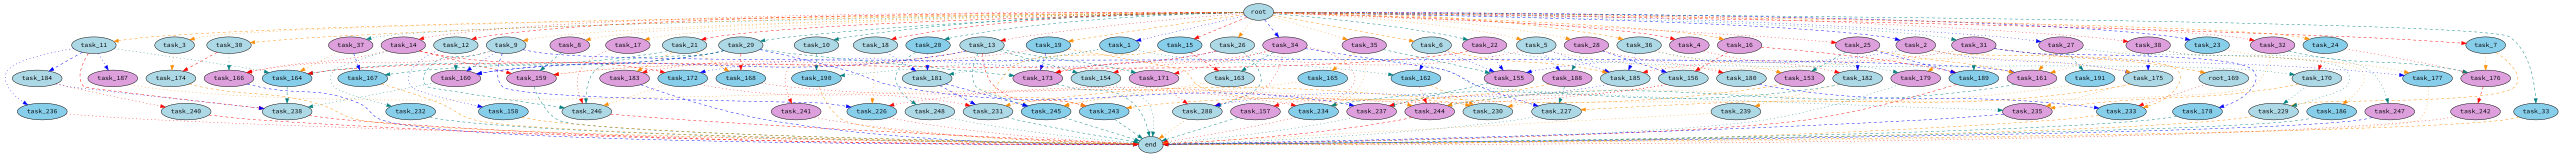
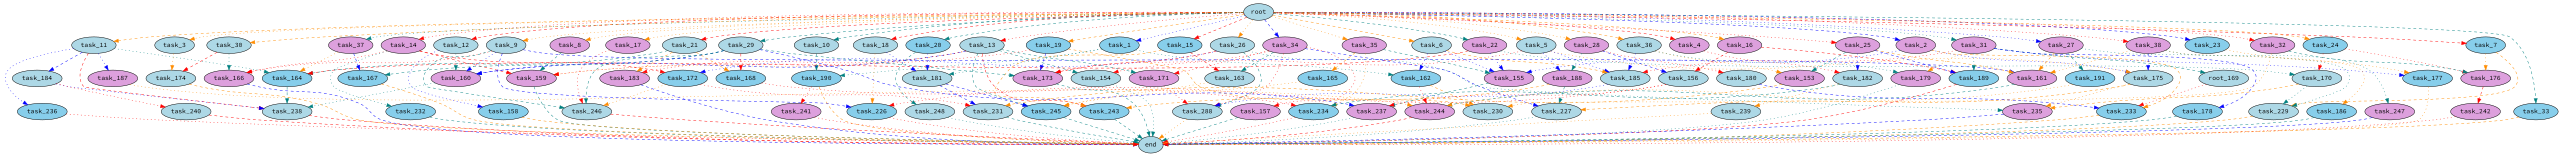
(2098, 59) -> (2098, 59)
(787, 72) -> (809, 91)
